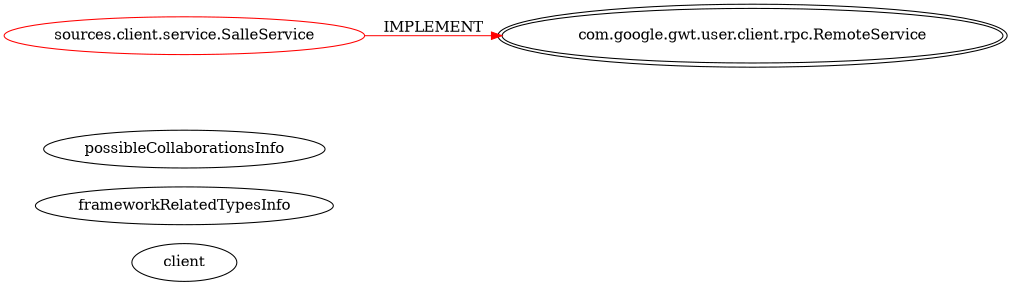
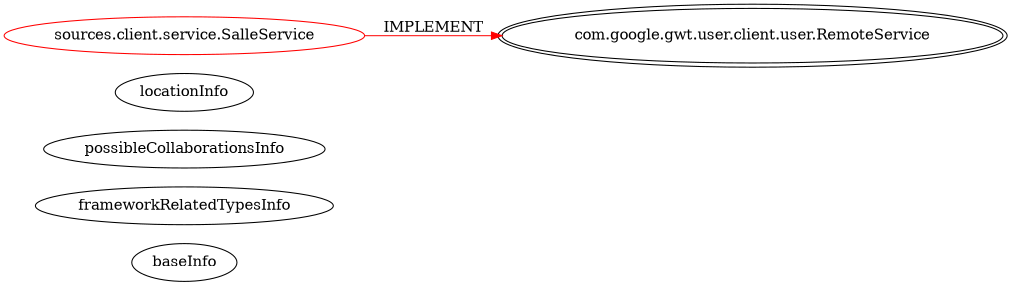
(753, 36) -> (753, 36)
none -> (184, 92)
(184, 262) -> (184, 262)
